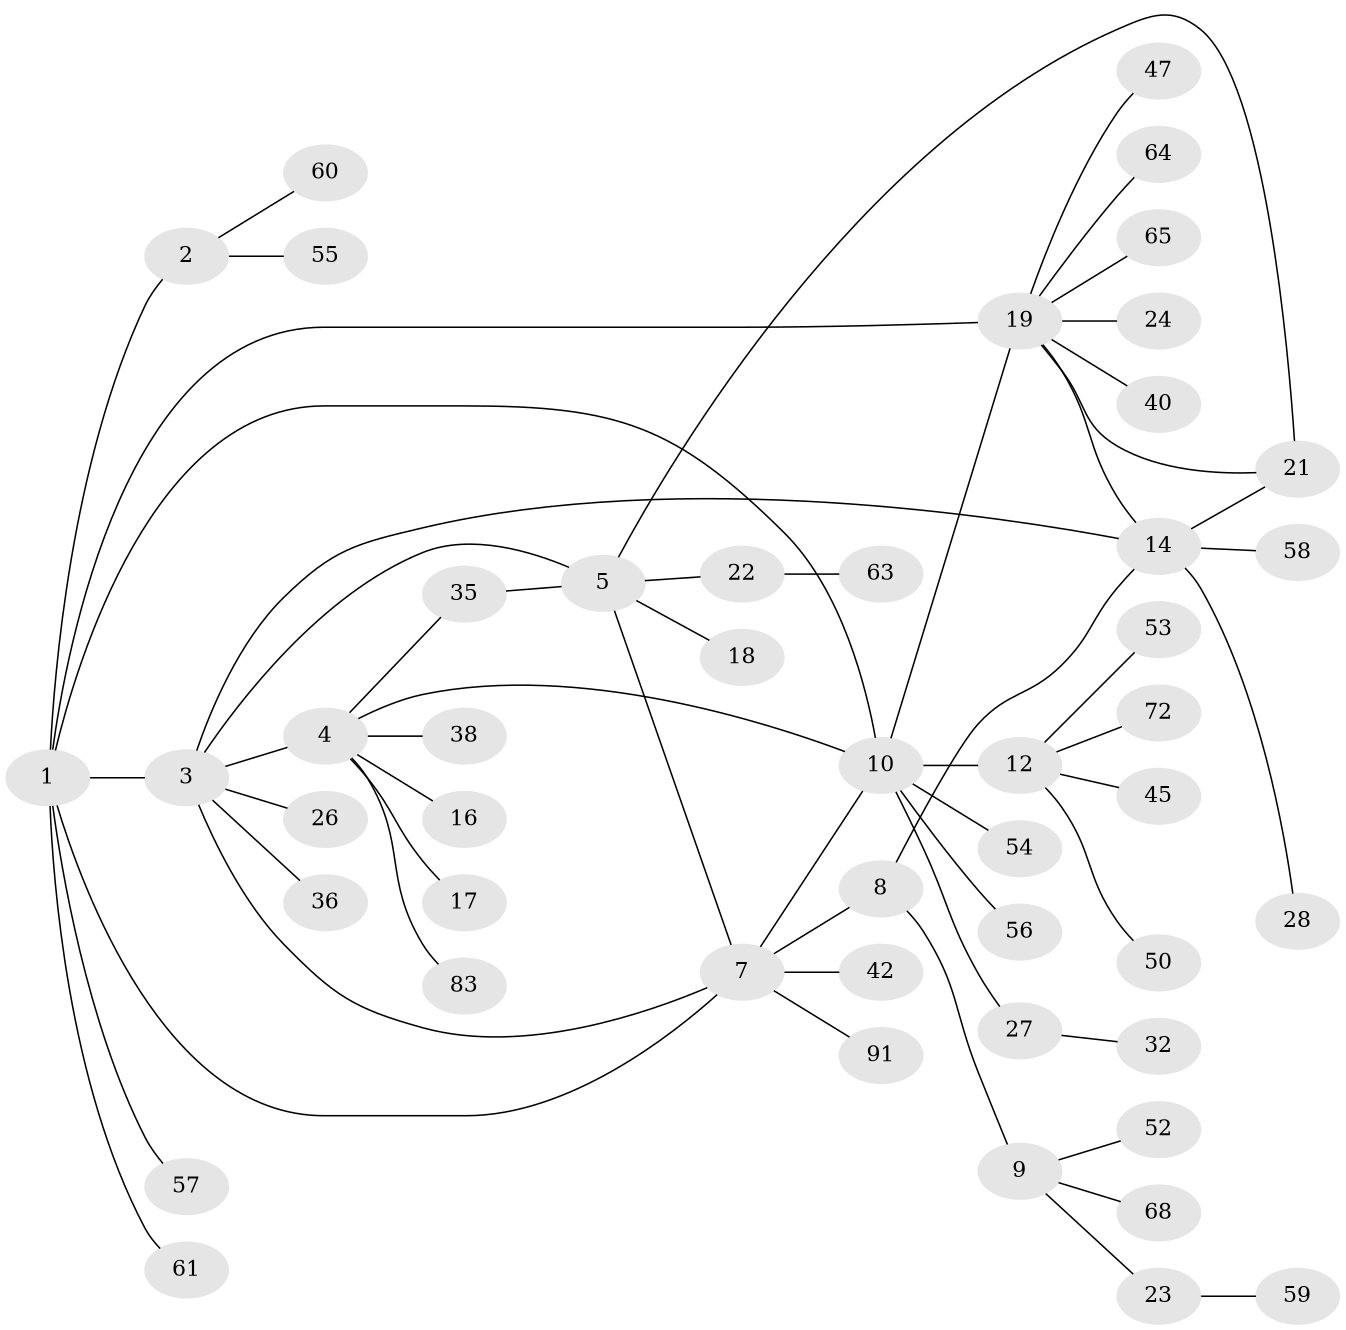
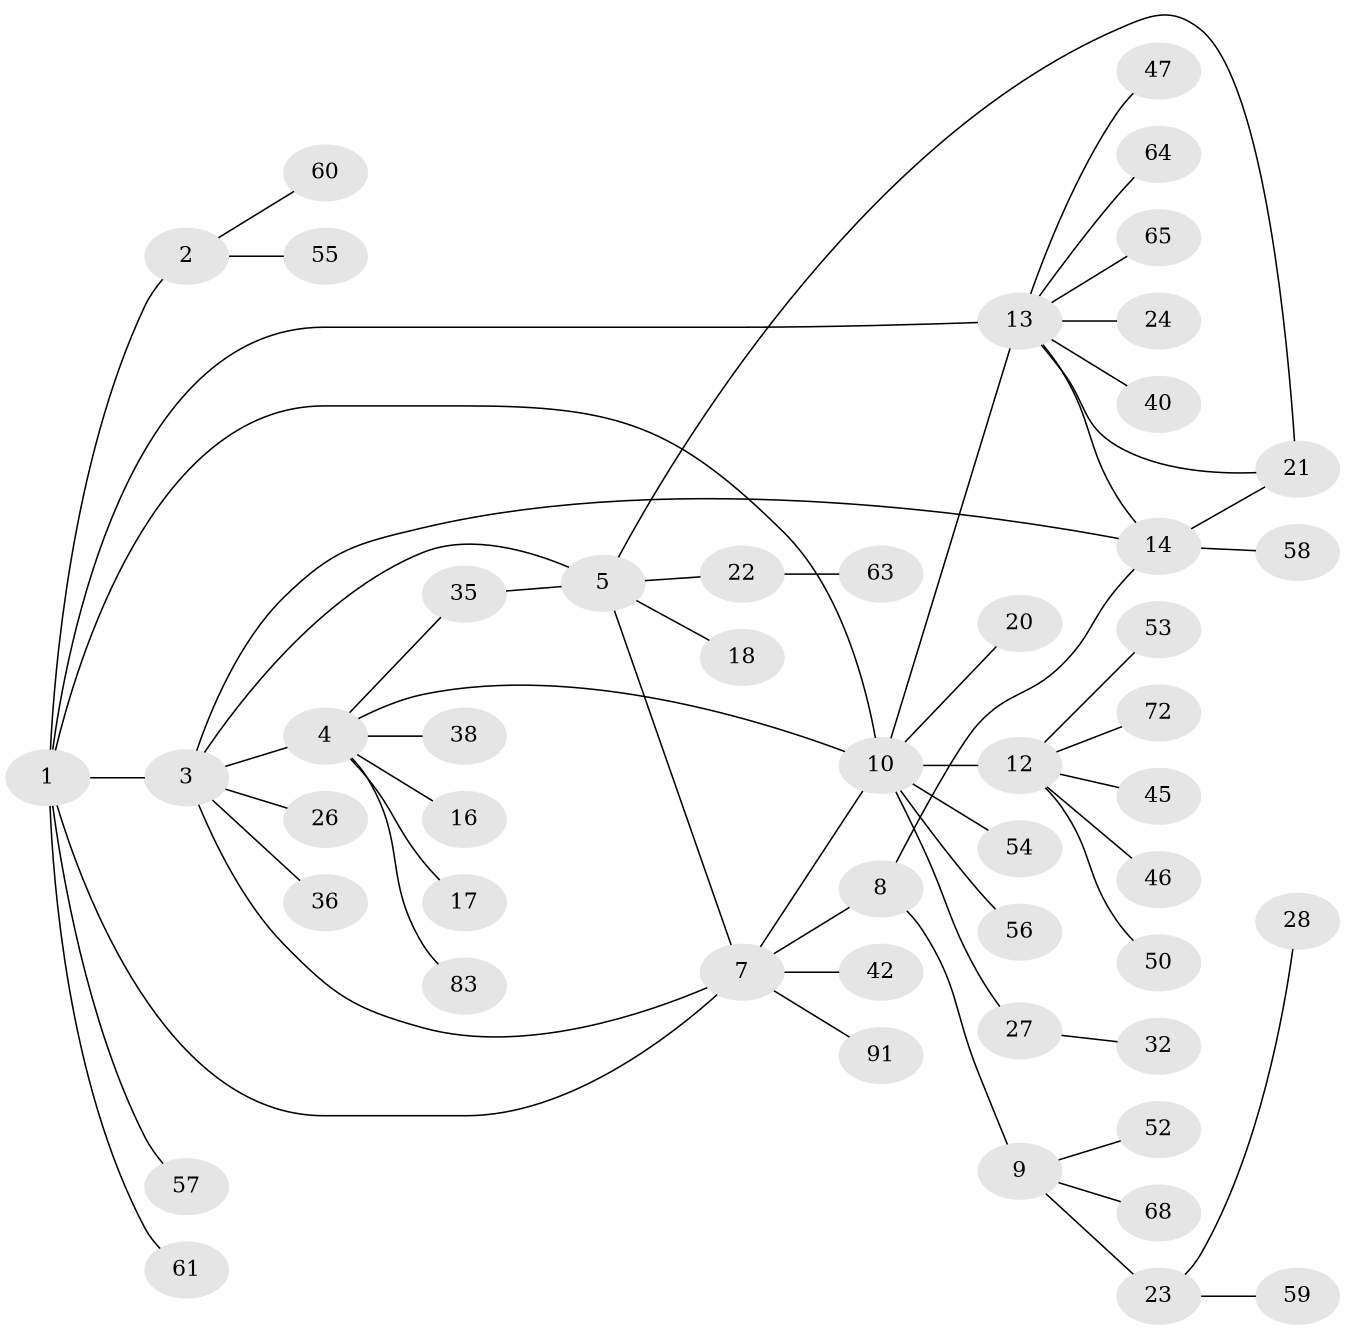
(1020, 321) -> (1020, 321)
none -> (1020, 623)
(1257, 724) -> (1257, 1118)
none -> (1159, 880)
